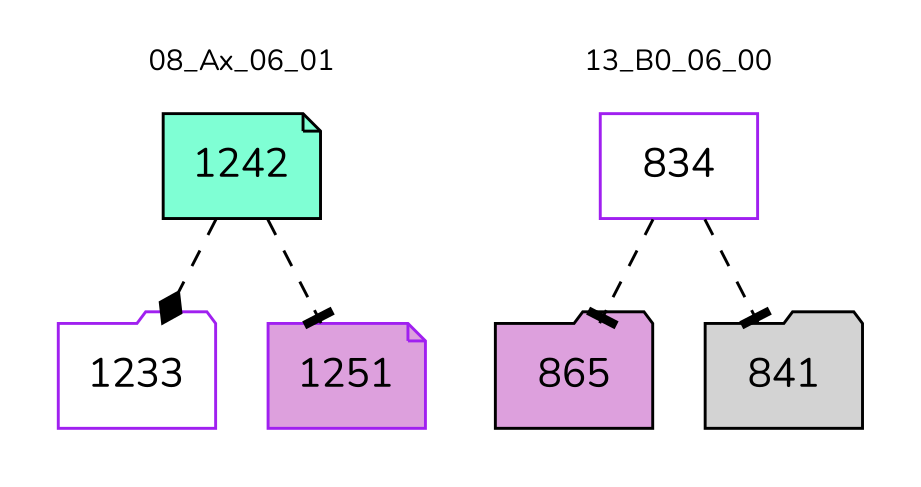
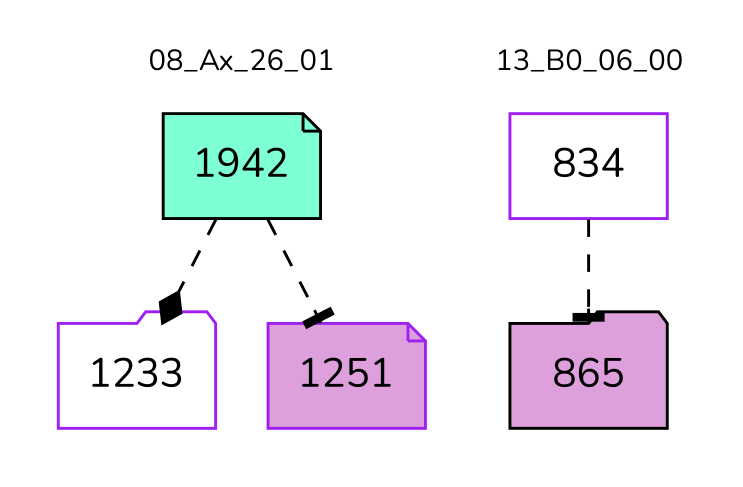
(242, 63) -> (242, 63)
(242, 166) -> (242, 166)
(784, 376) -> none
